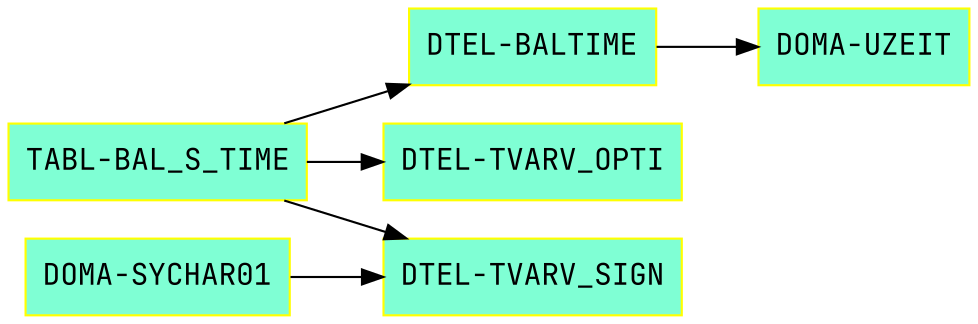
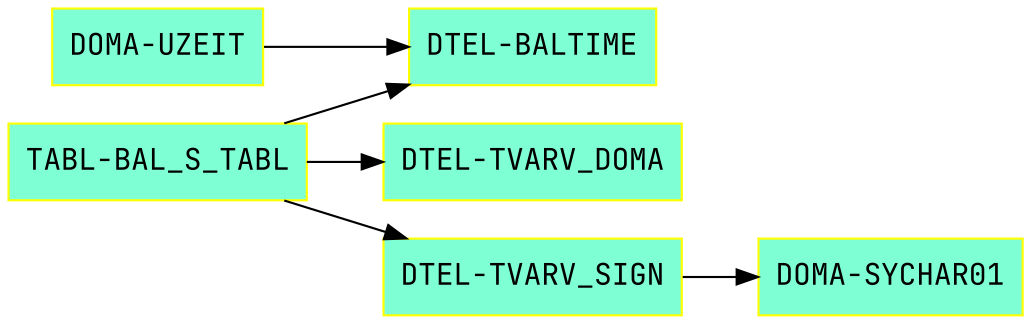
(697, 47) -> (325, 47)
(158, 162) -> (158, 162)
(533, 162) -> (533, 162)
(326, 277) -> (710, 277)
